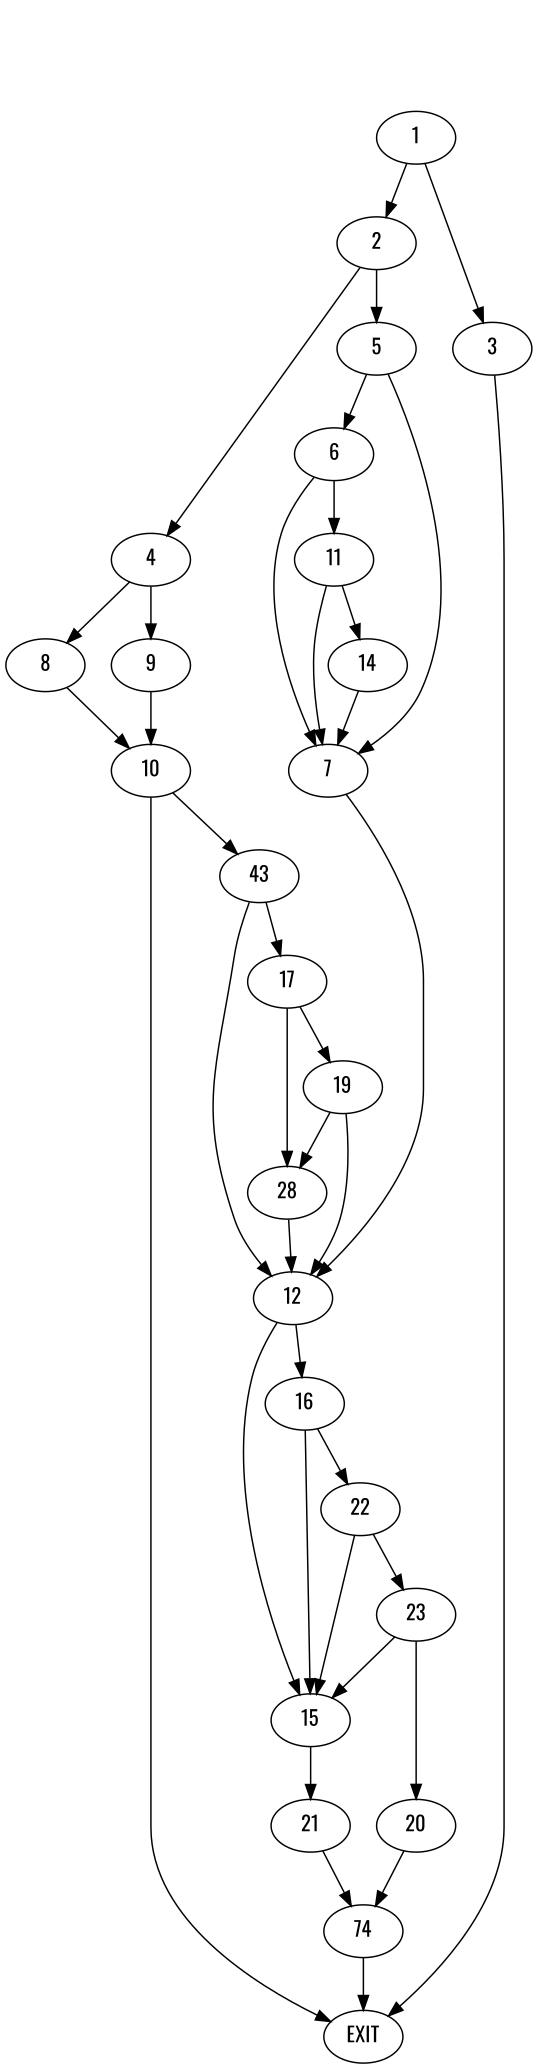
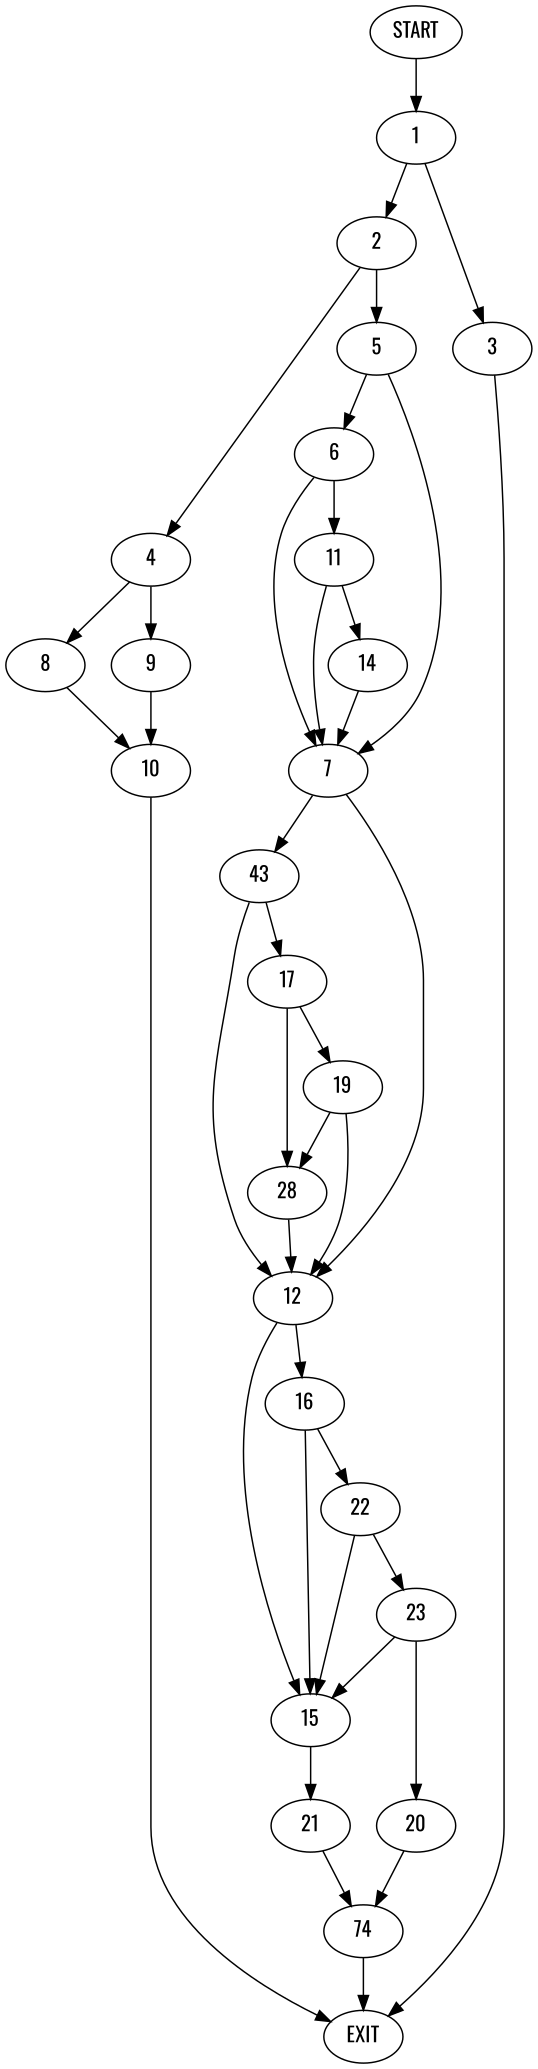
none -> (416, 32)
(200, 818) -> (298, 817)
